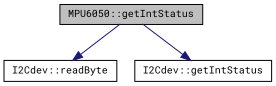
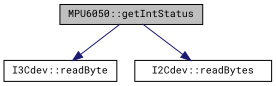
(60, 71) -> (60, 71)
(203, 71) -> (203, 71)
